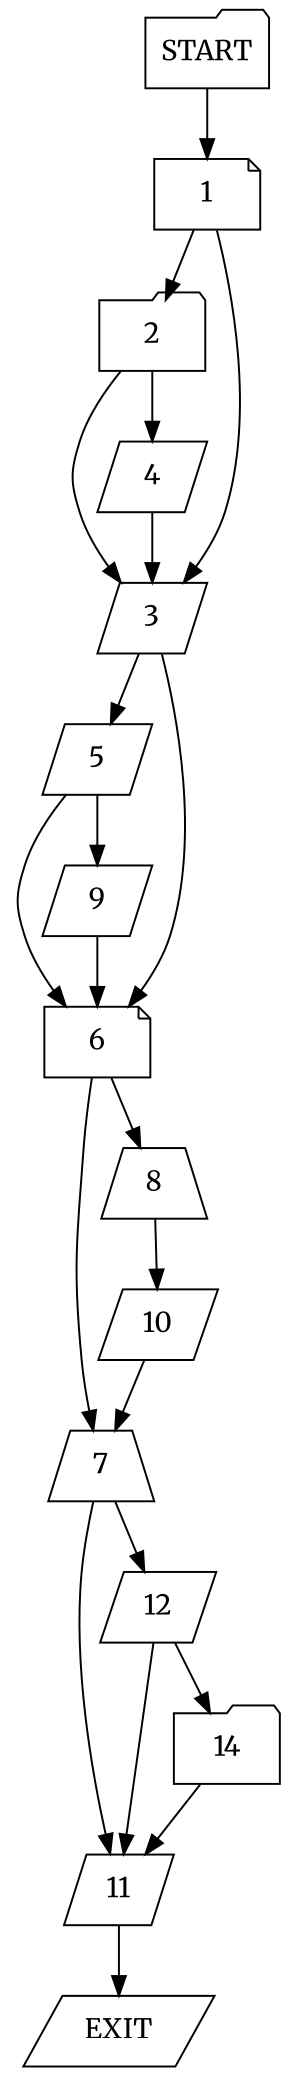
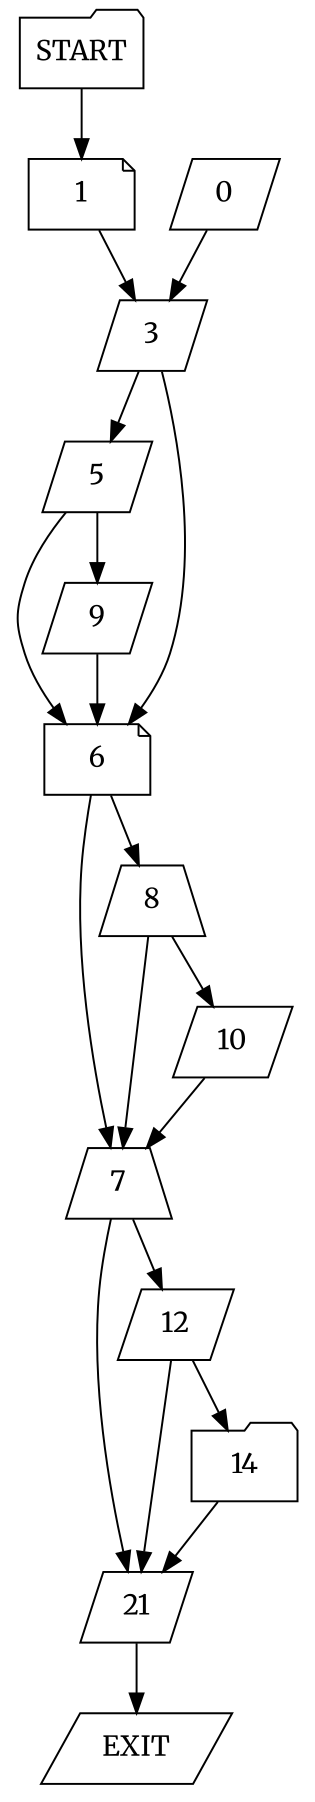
(152, 336) -> none
(152, 477) -> (225, 194)
none -> (137, 1032)
(119, 1890) -> (137, 1607)
